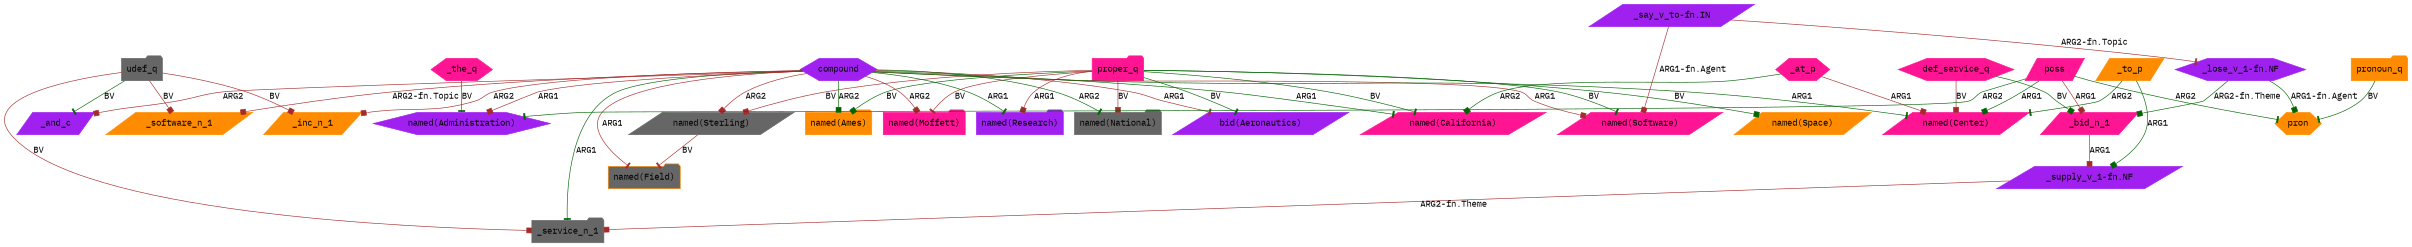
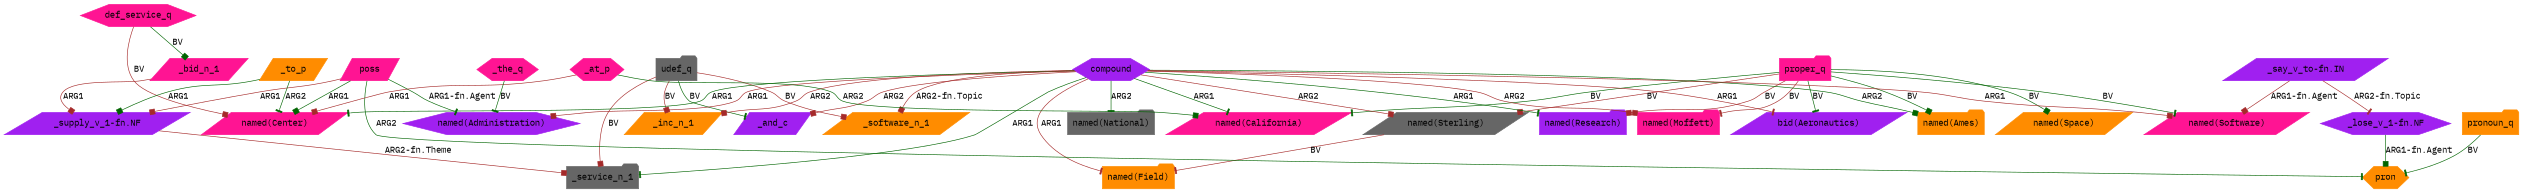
(1118, 94) -> none
(2071, 94) -> (248, 94)
(1045, 97) -> (1770, 97)
(1993, 97) -> (462, 97)
(2180, 106) -> none
(644, 178) -> (1138, 178)
